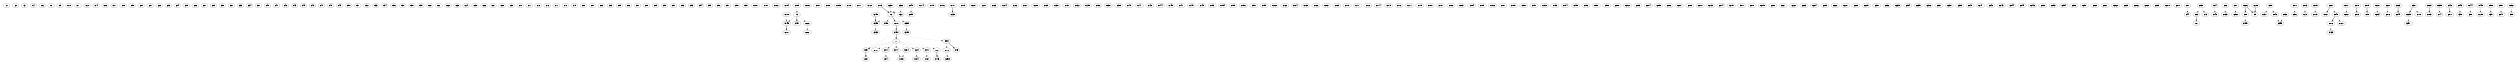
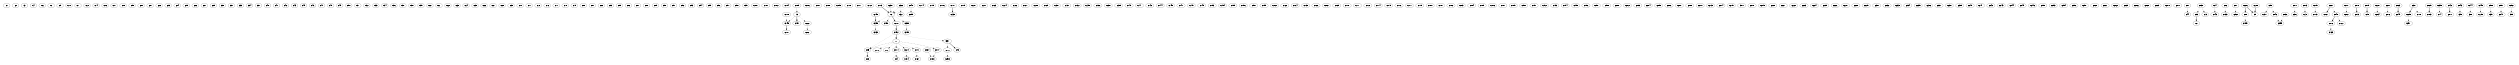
(937, 59) -> none
